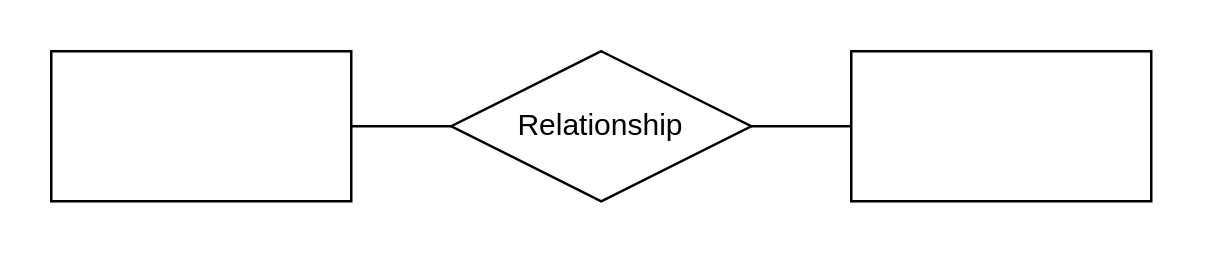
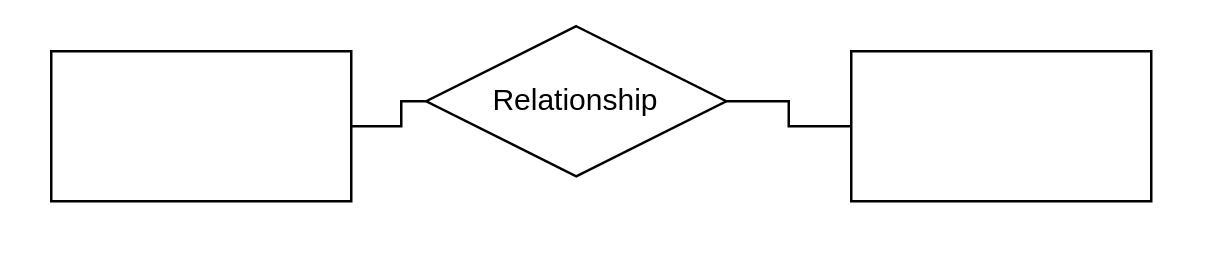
(601, 126) -> (576, 101)
